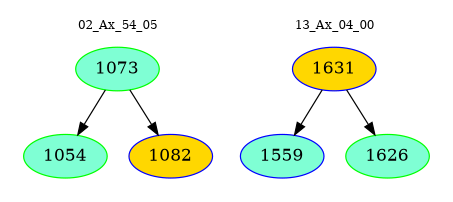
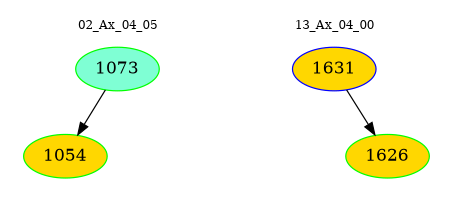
(118, 26) -> (118, 26)
(65, 156) -> (65, 156)
(171, 156) -> none
(282, 156) -> none
(388, 156) -> (388, 156)
